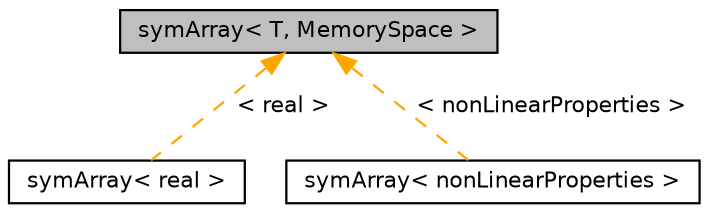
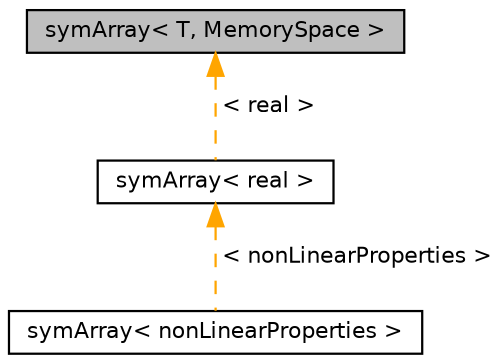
(410, 114) -> (216, 269)
